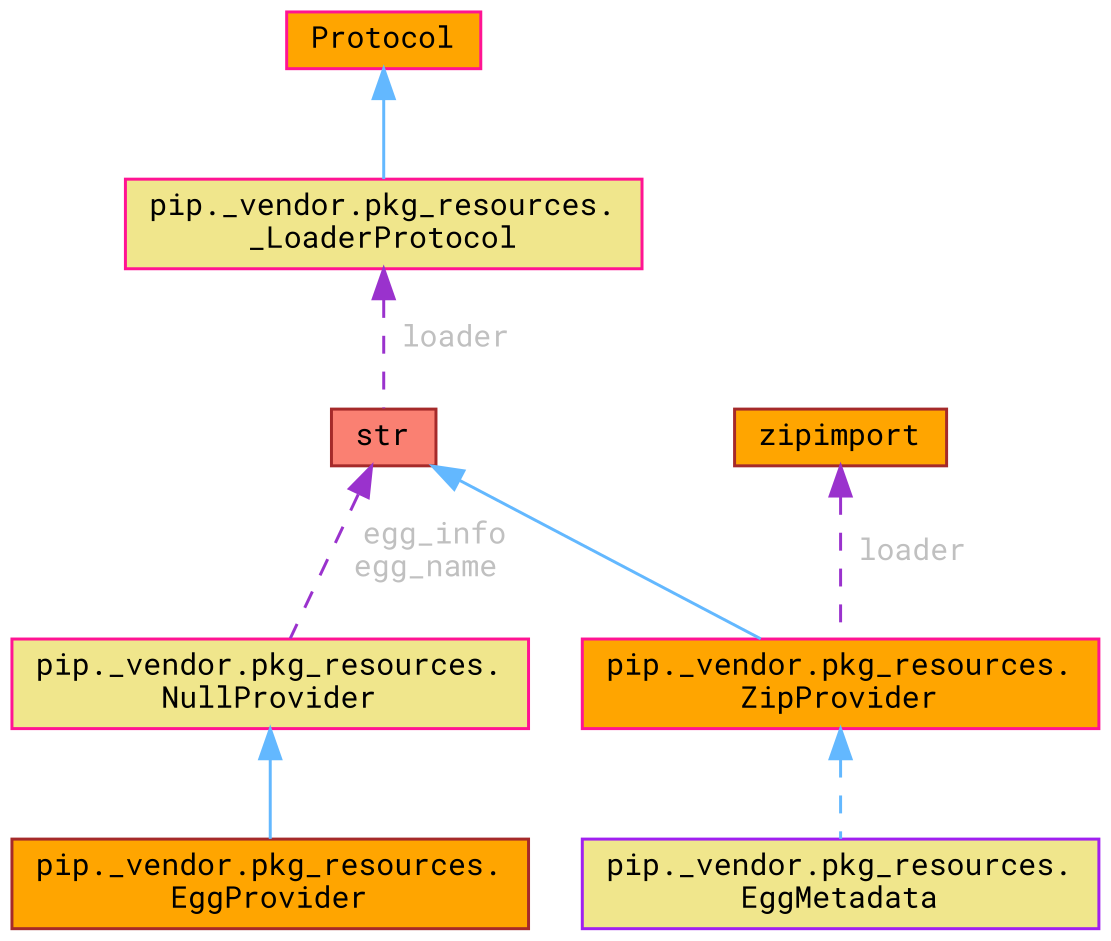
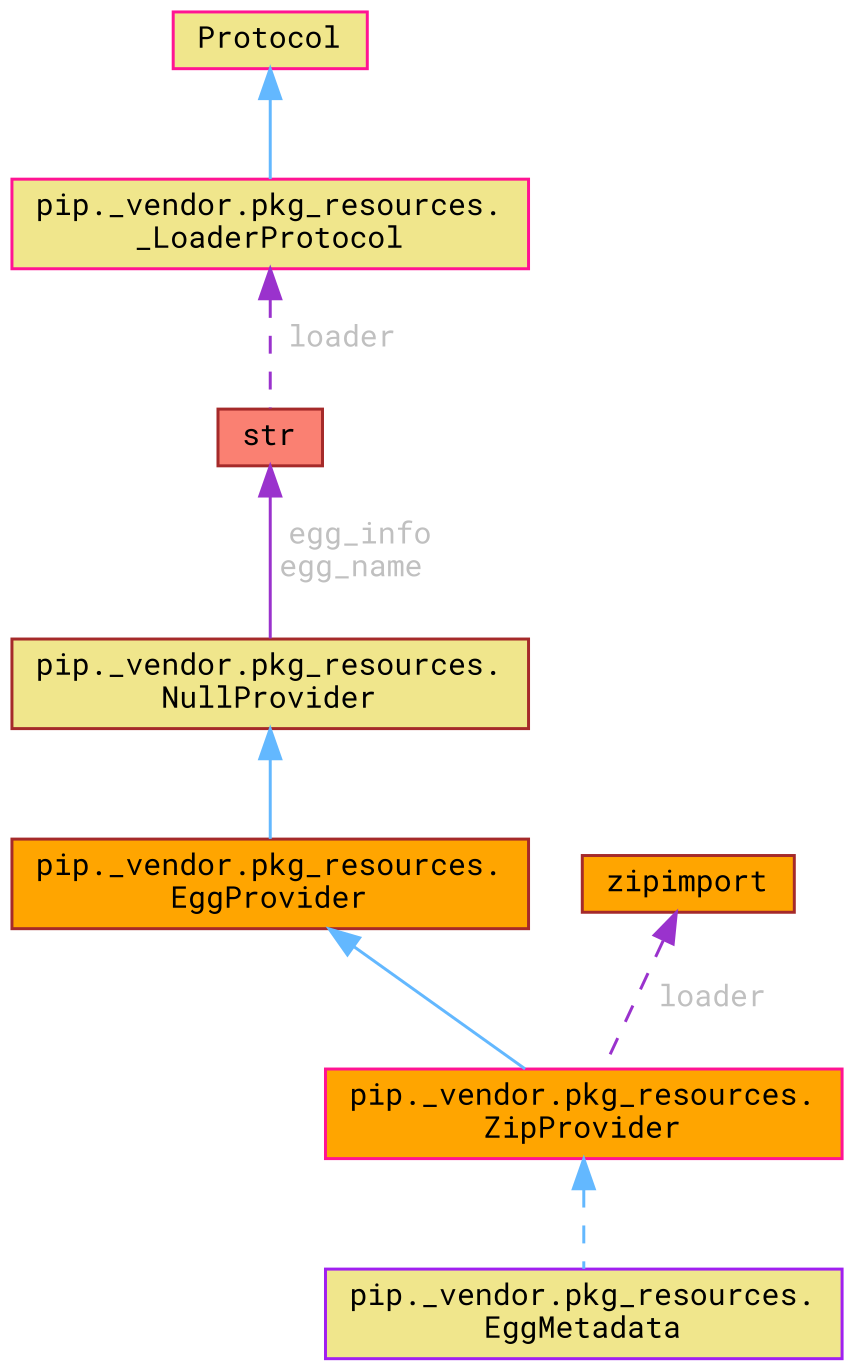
(384, 40) -> (270, 40)
(610, 560) -> (440, 1008)
(324, 566) -> (270, 568)
(270, 684) -> (270, 684)
